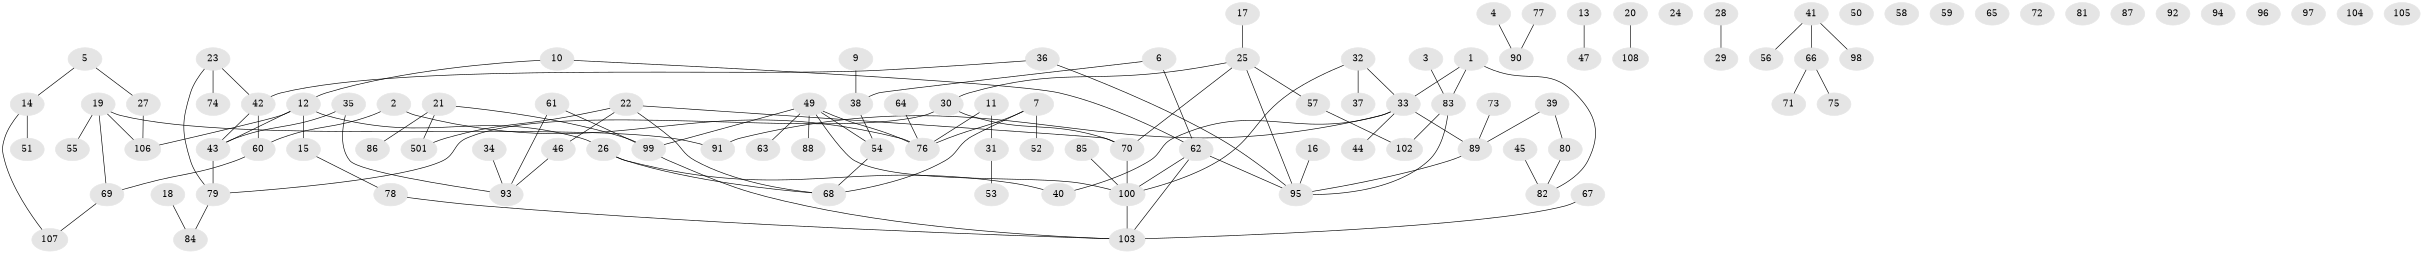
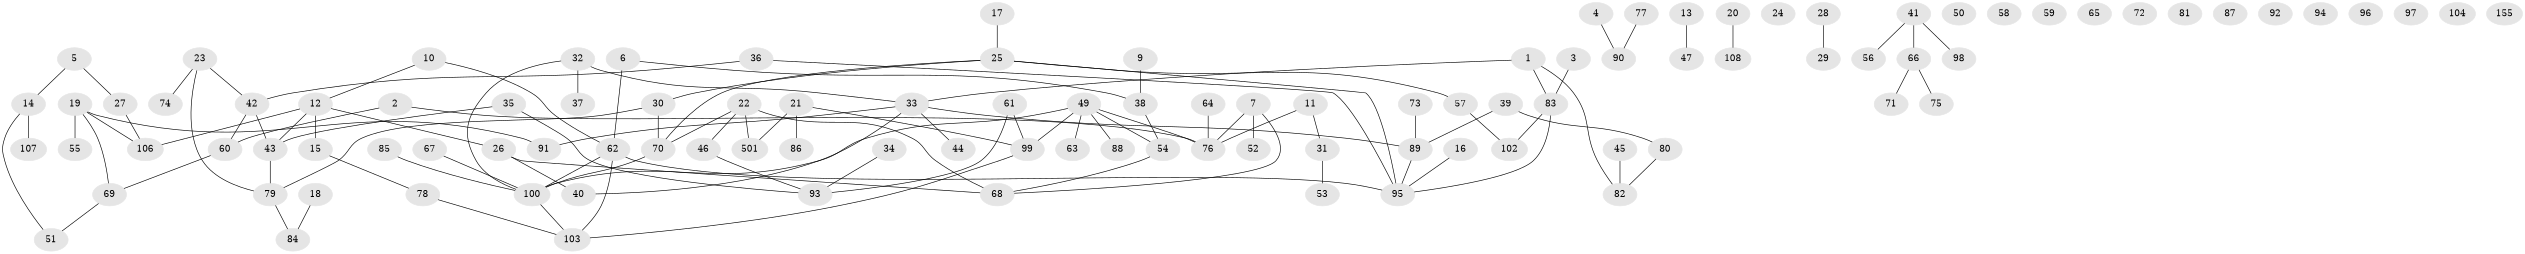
(2402, 14) -> (2505, 14)
(78, 217) -> (80, 217)
(1361, 229) -> (479, 171)
